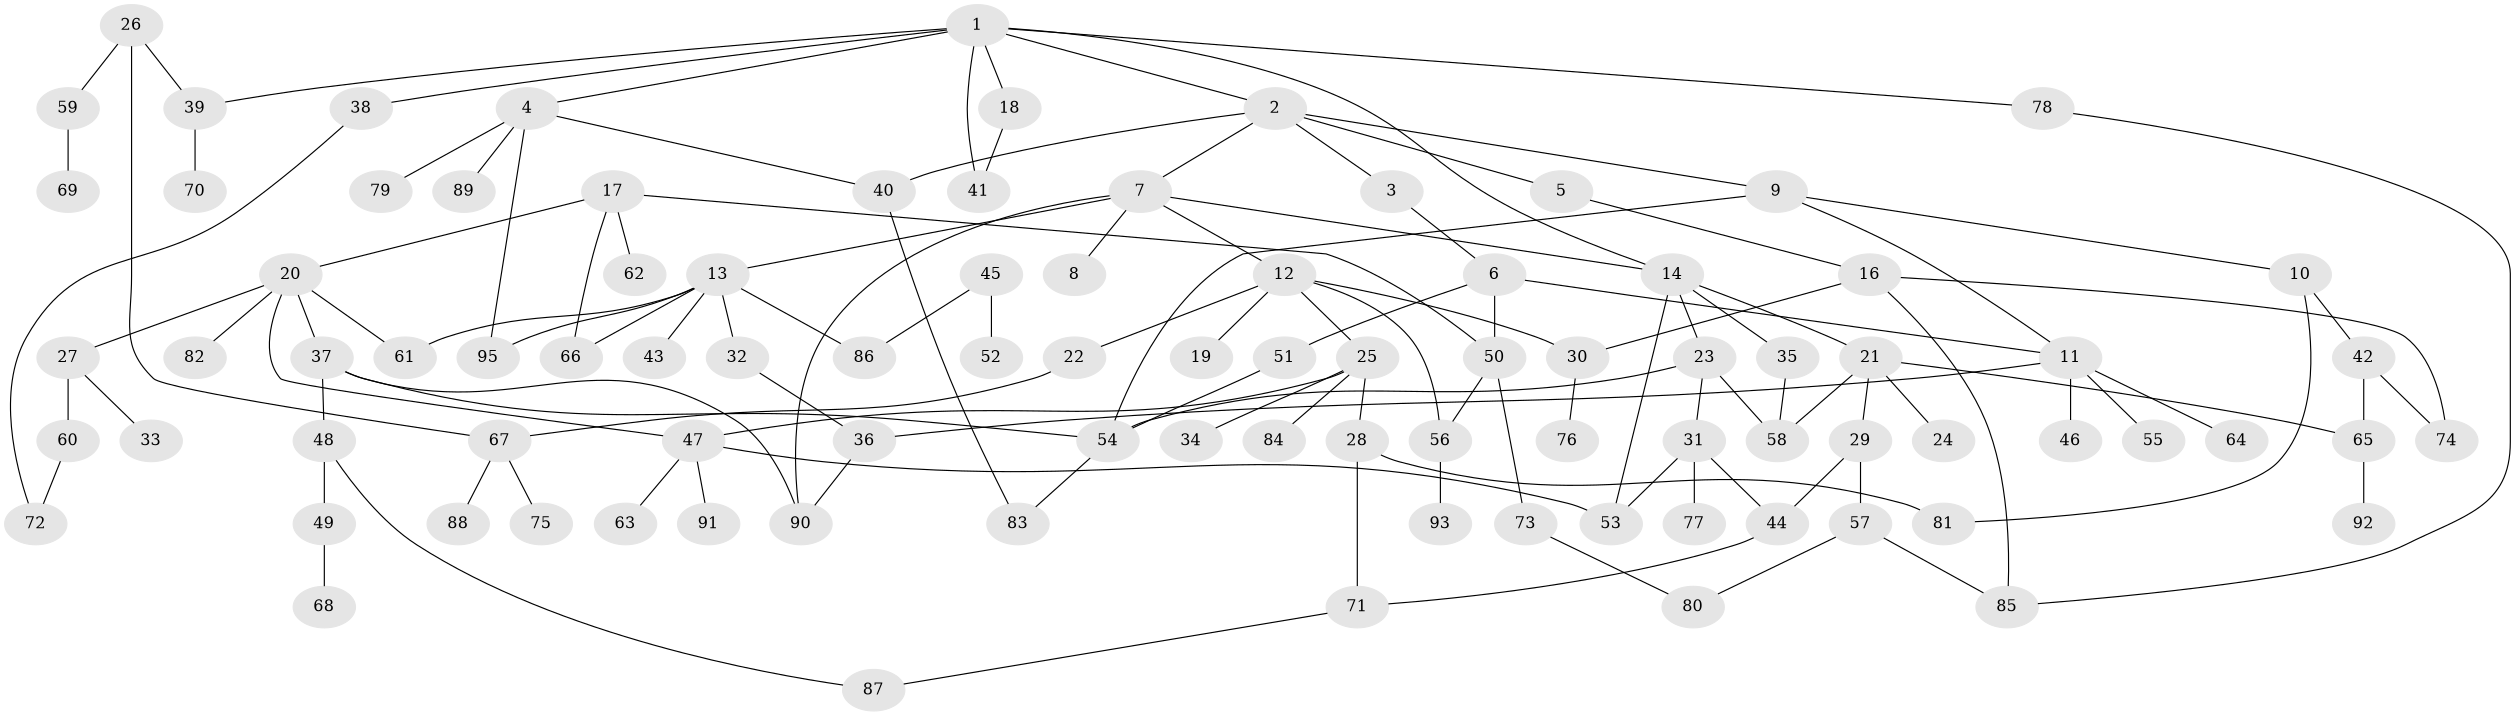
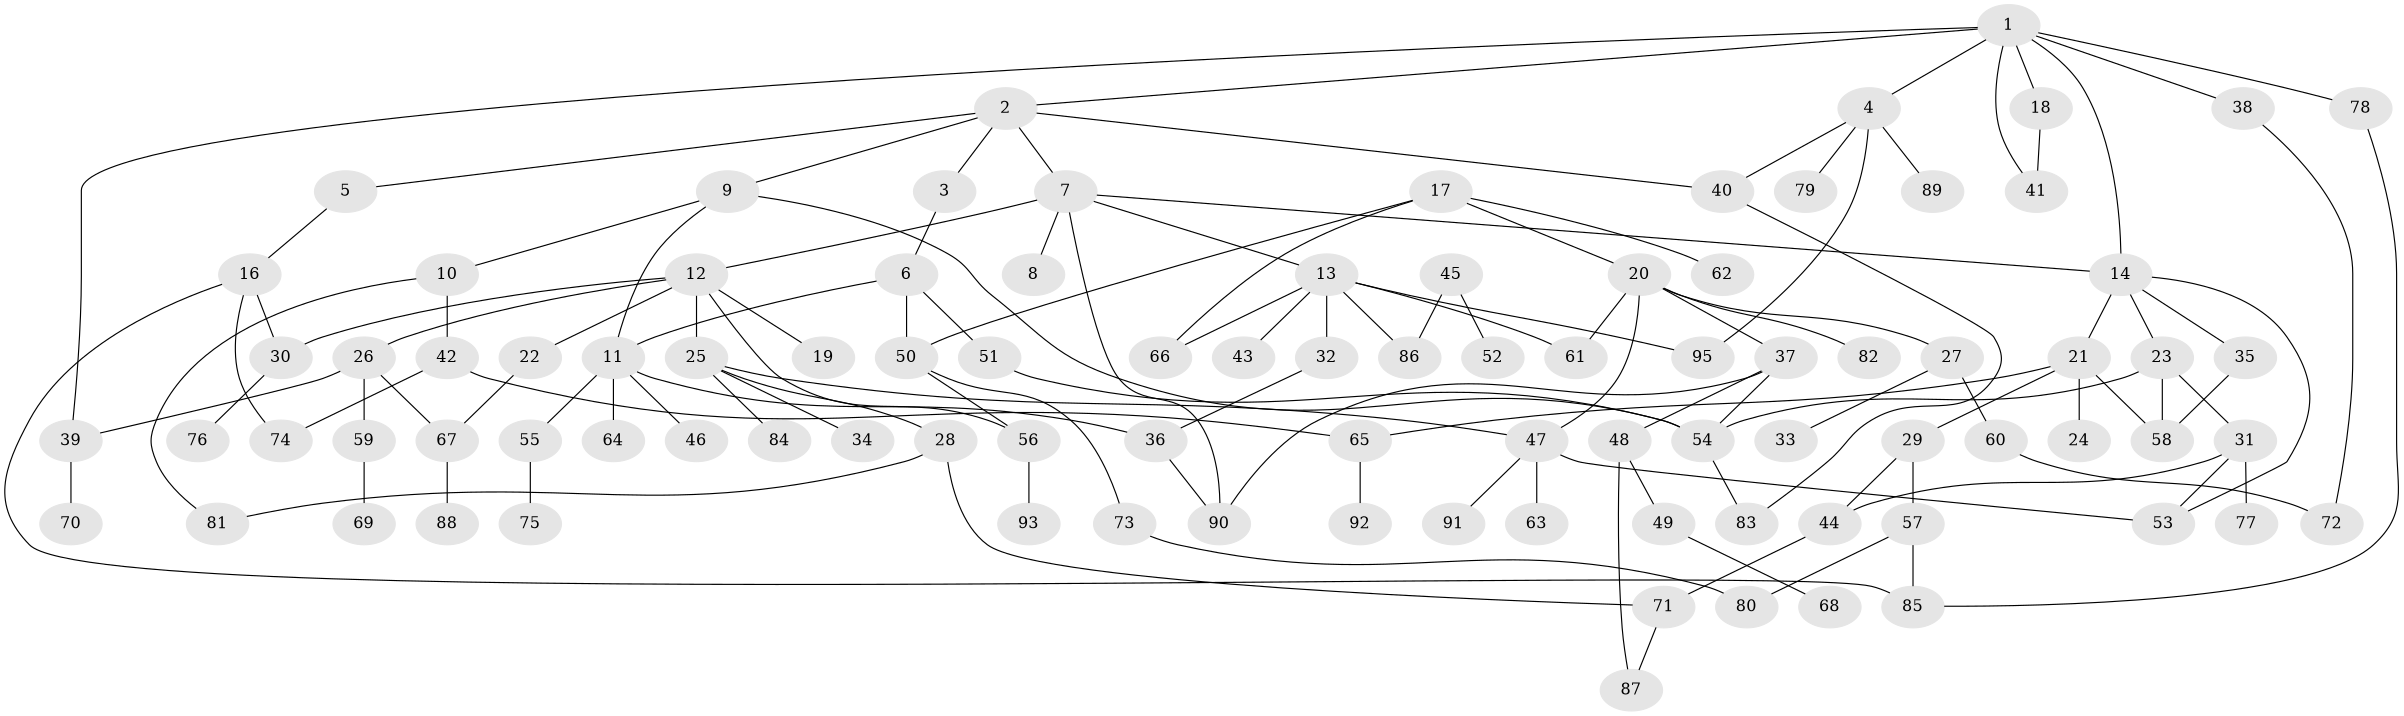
none -> (525, 305)
(521, 482) -> (530, 483)
